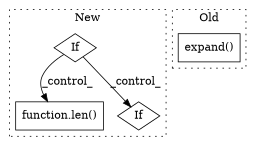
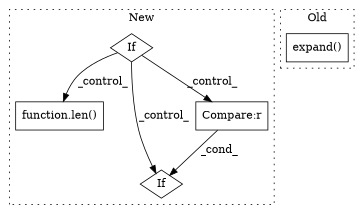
none -> (232, 116)
